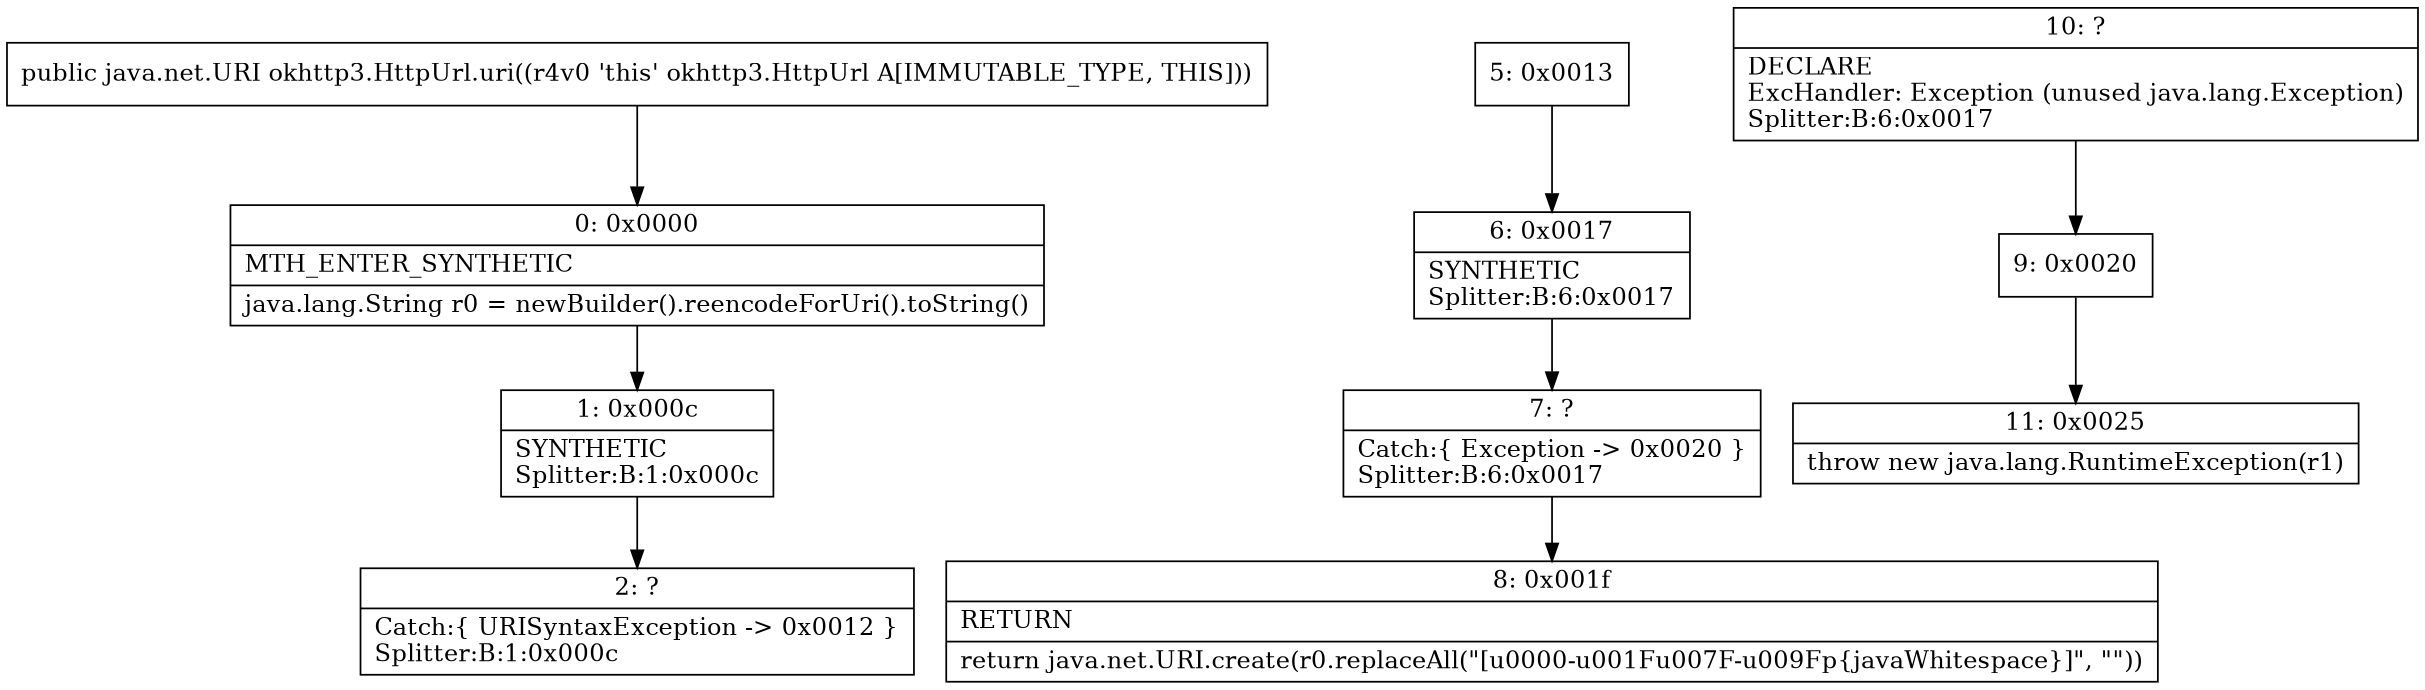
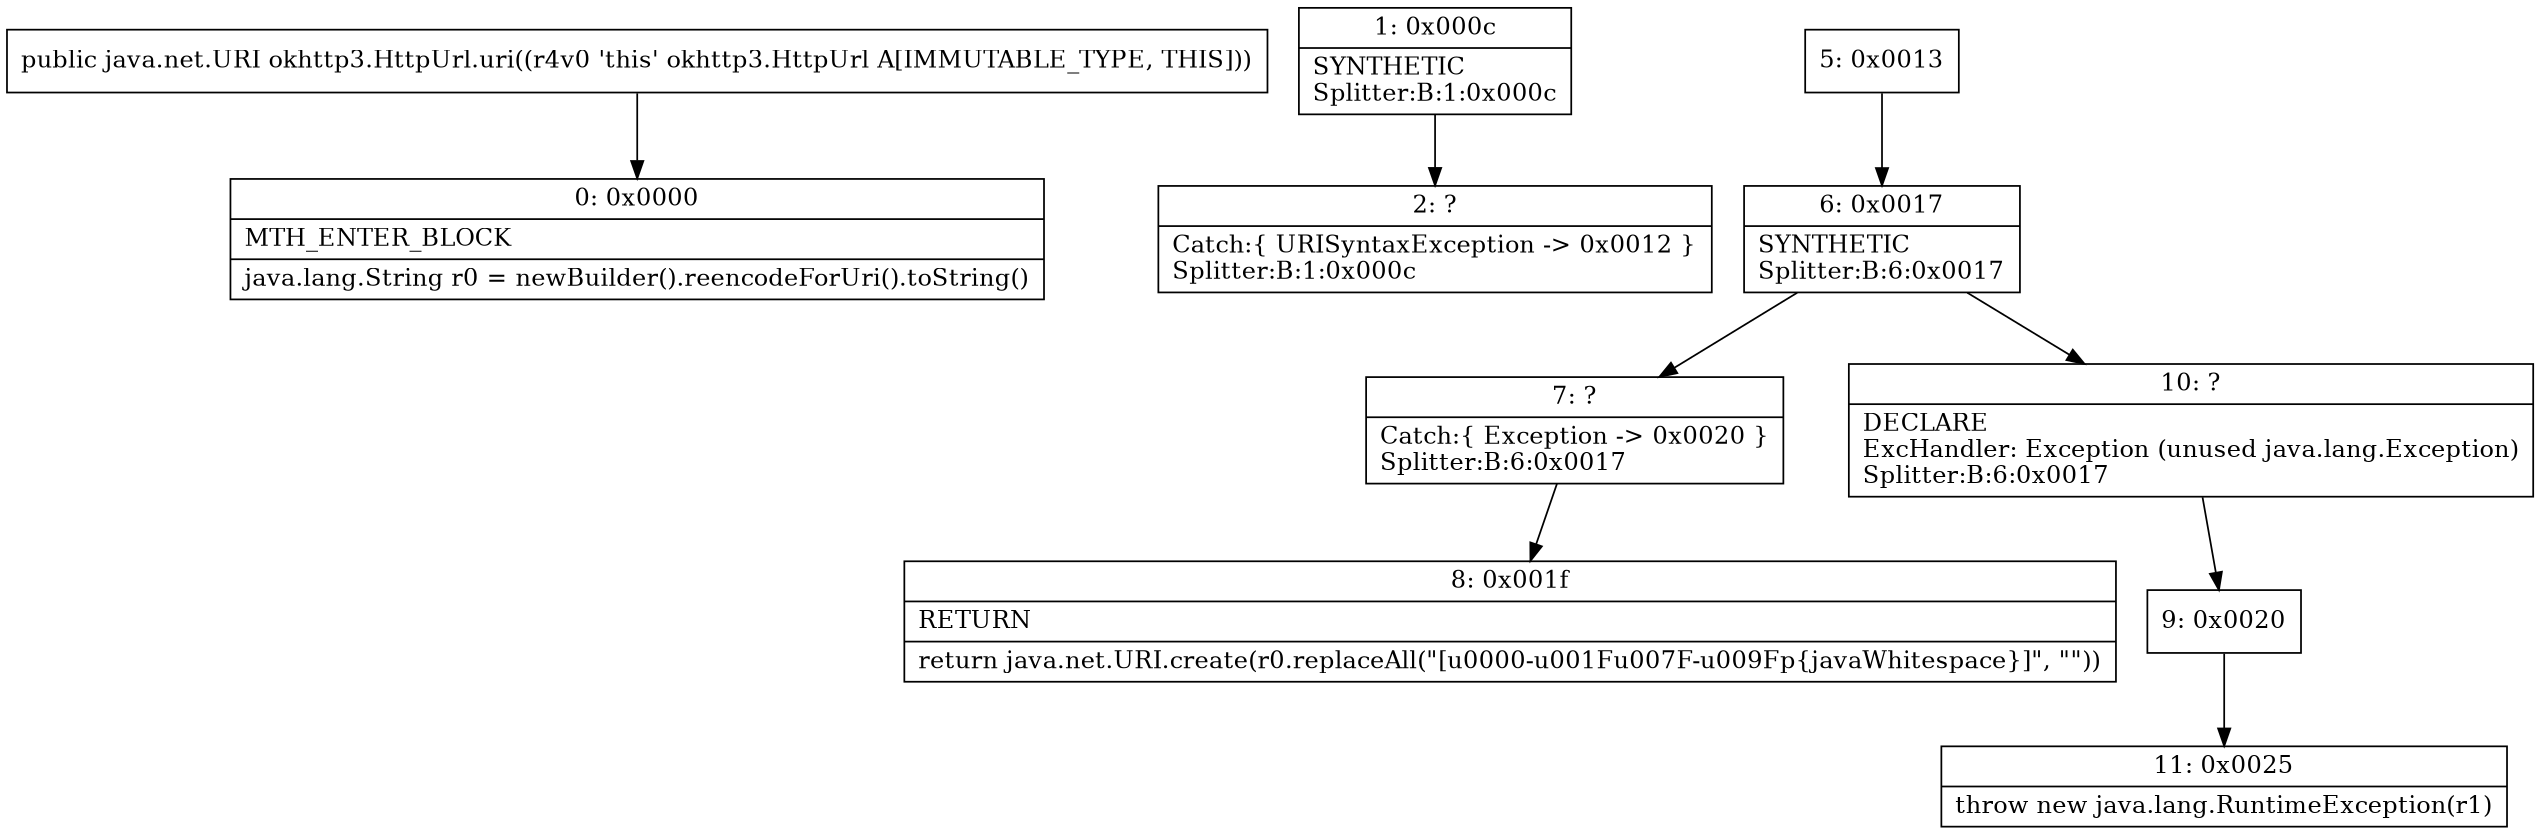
(409, 264) -> (379, 238)
none -> (2018, 324)
(637, 349) -> none
